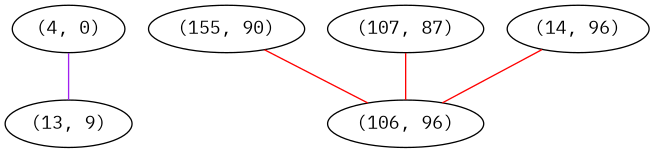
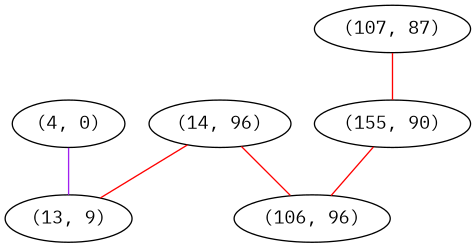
(406, 76) -> (392, 76)
none -> (144, 171)
